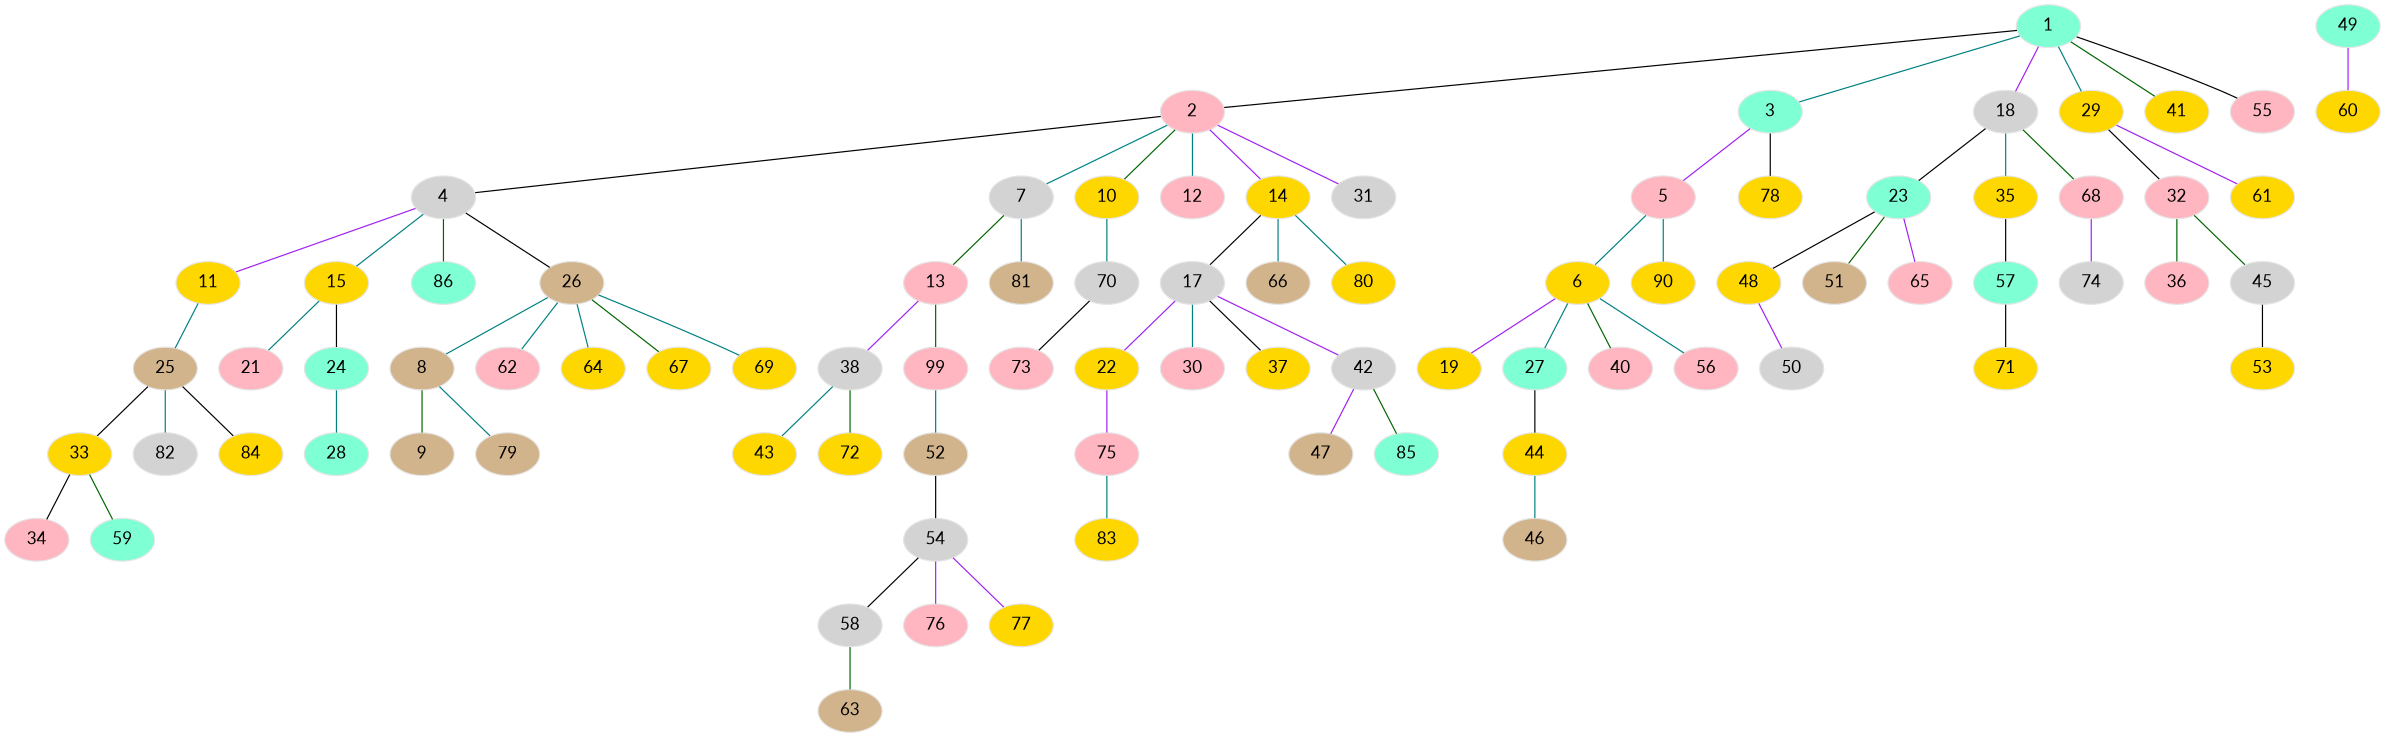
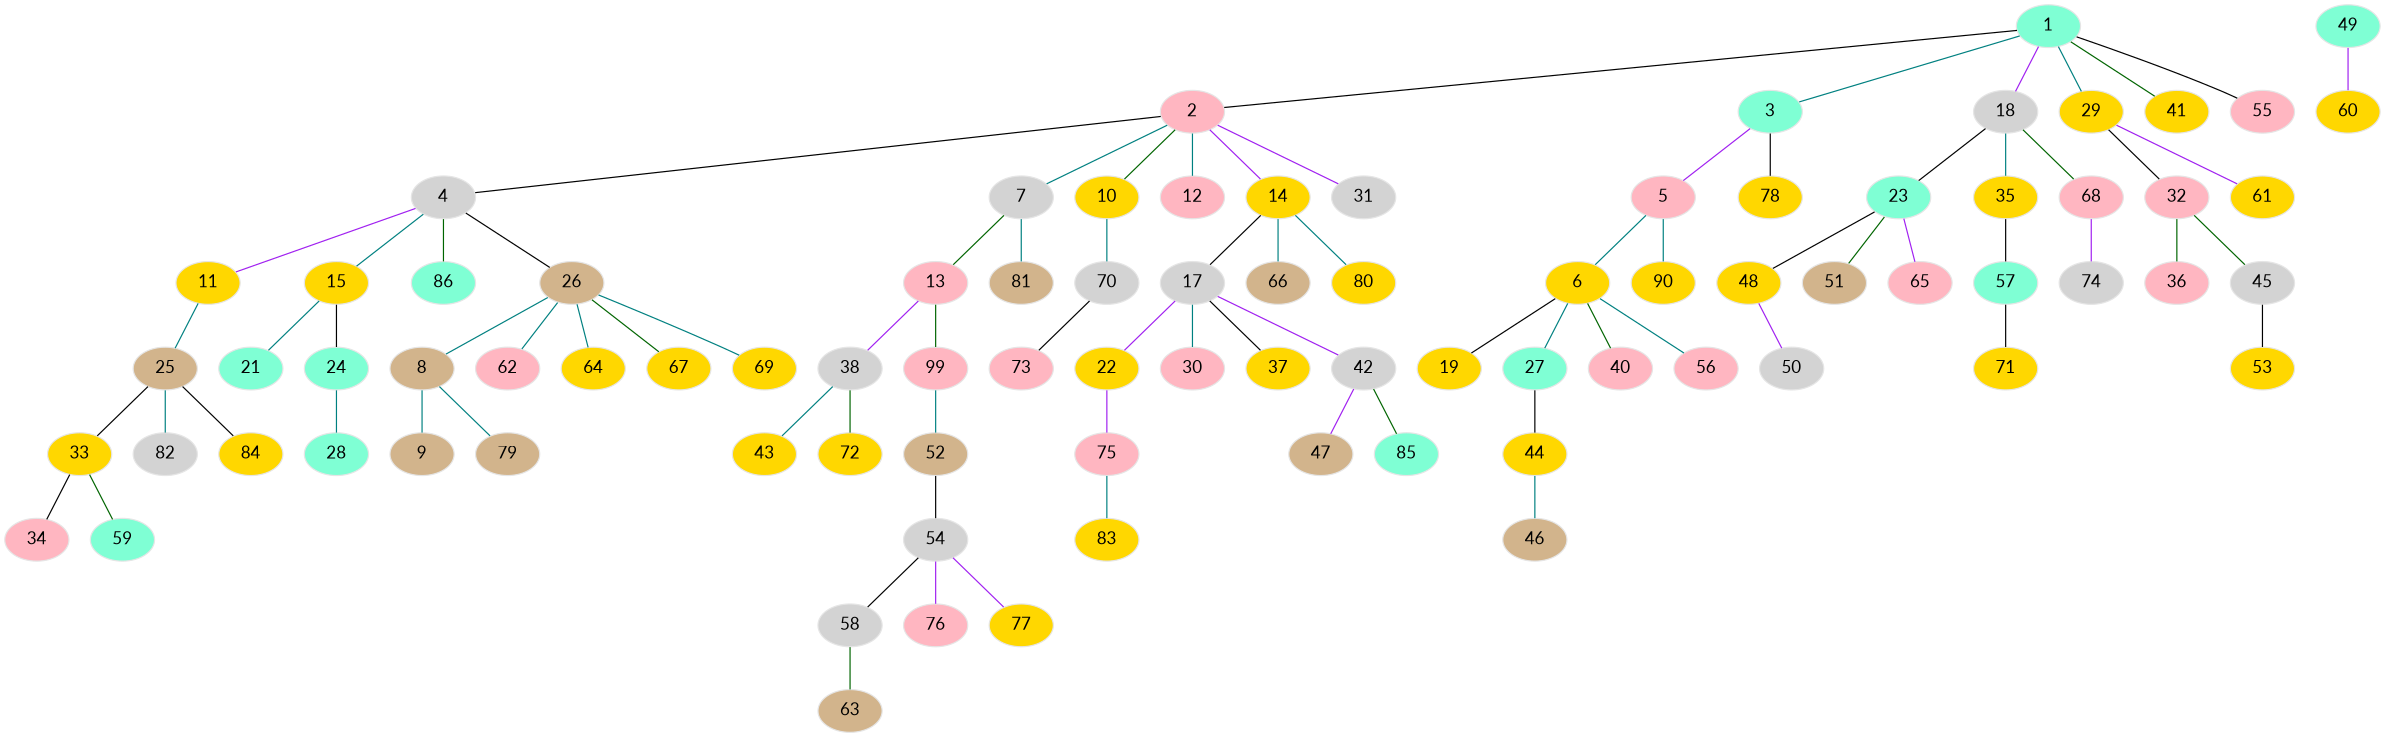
(1513, 326) -> (1513, 326)
(251, 369) -> (251, 369)
(422, 411) -> (422, 411)
